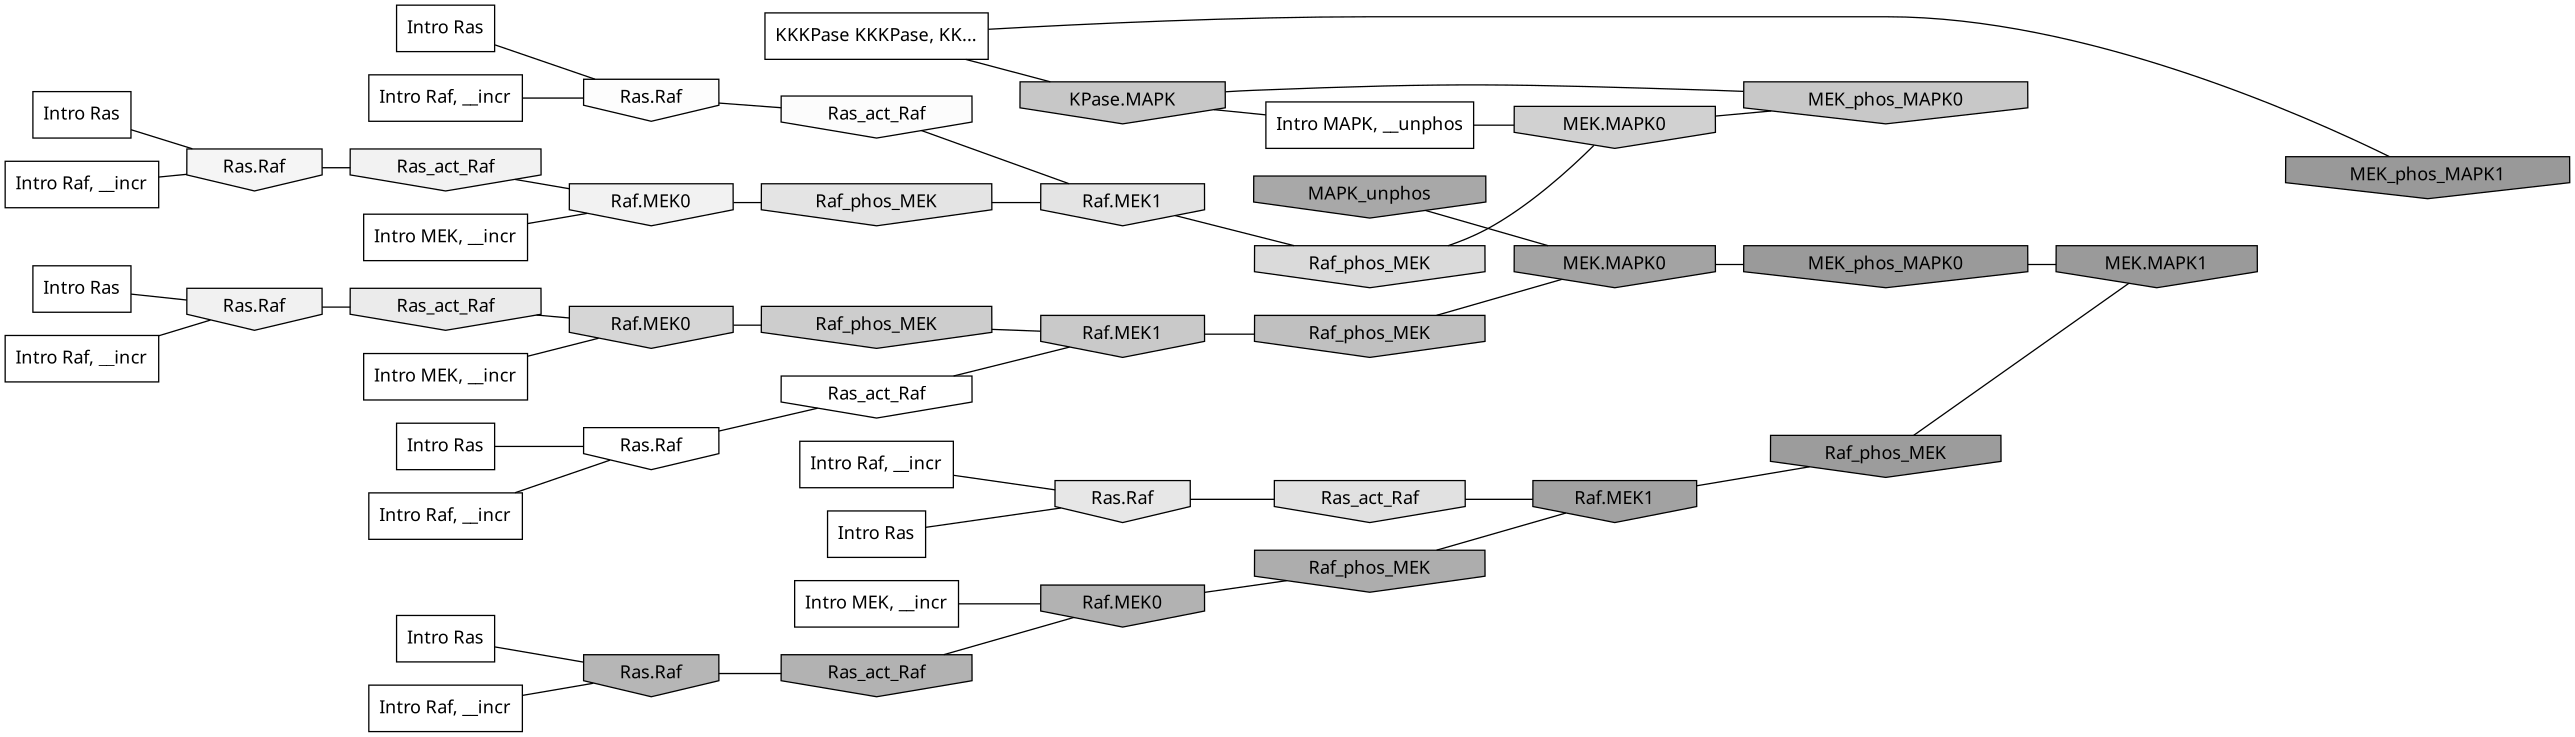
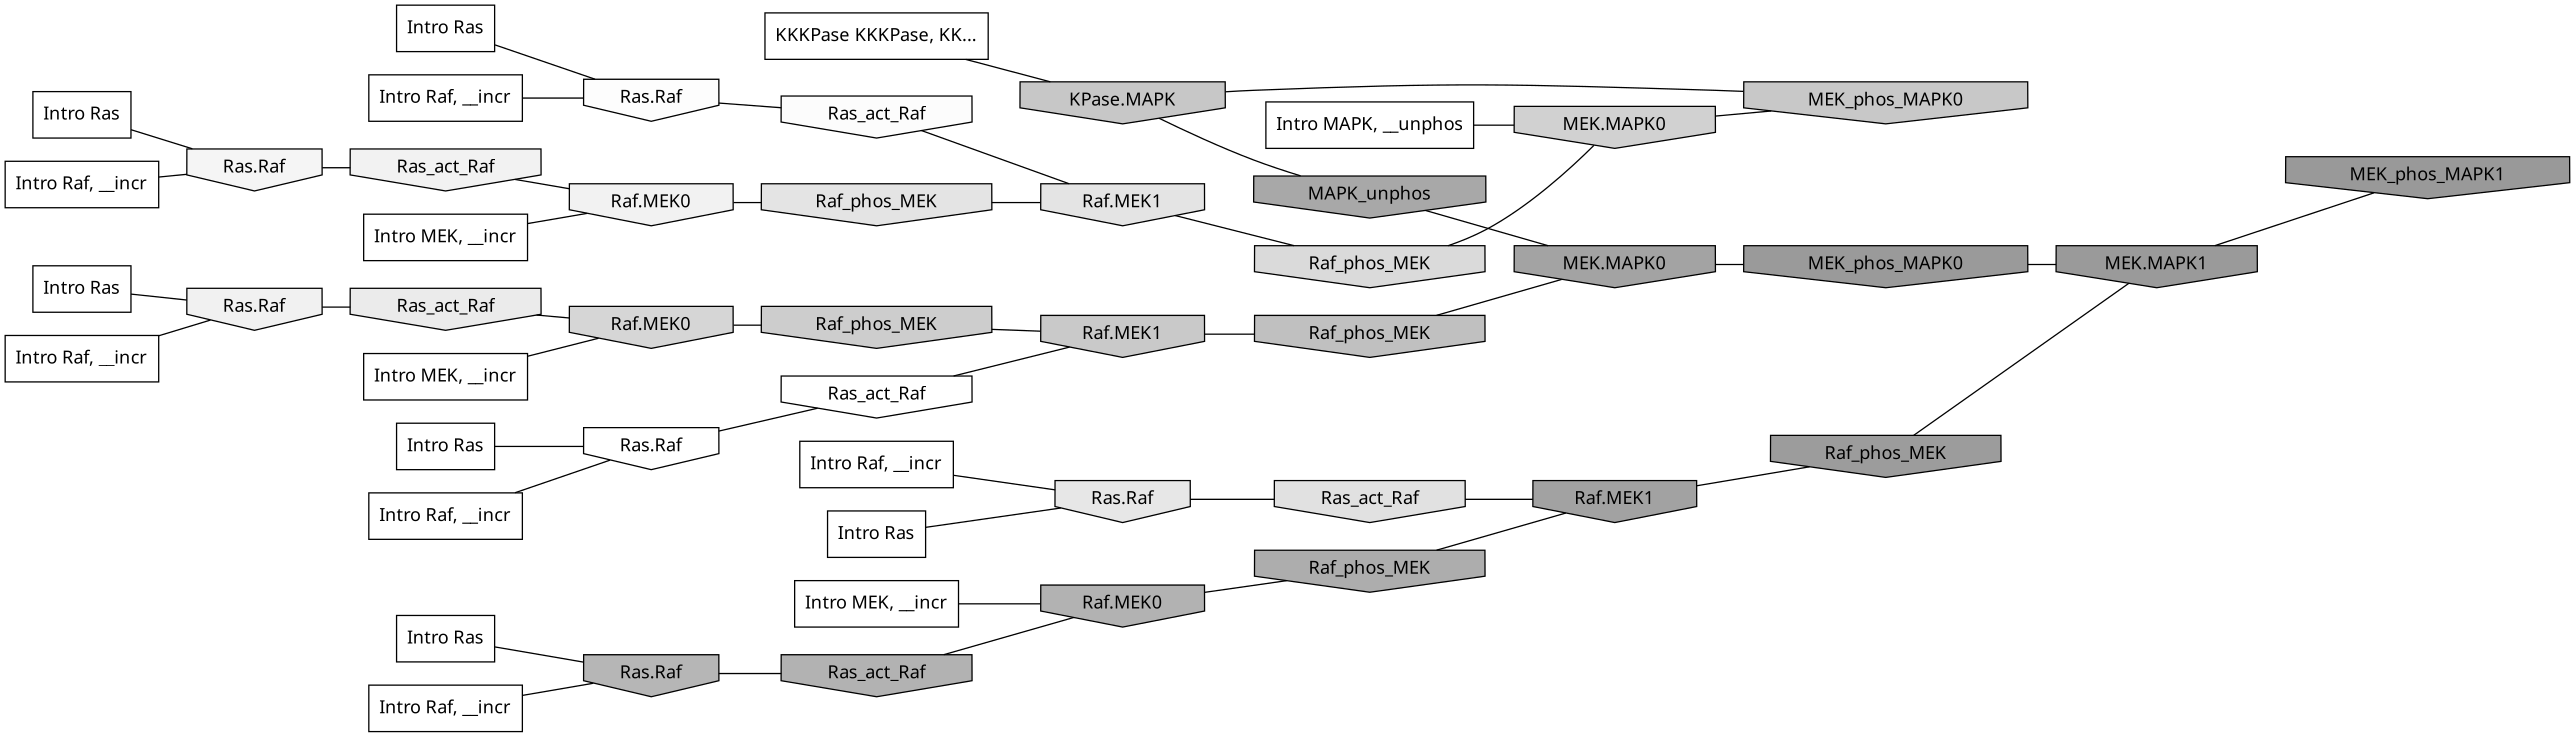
(1700, 17) -> (2294, 219)
(1240, 112) -> (1229, 150)
